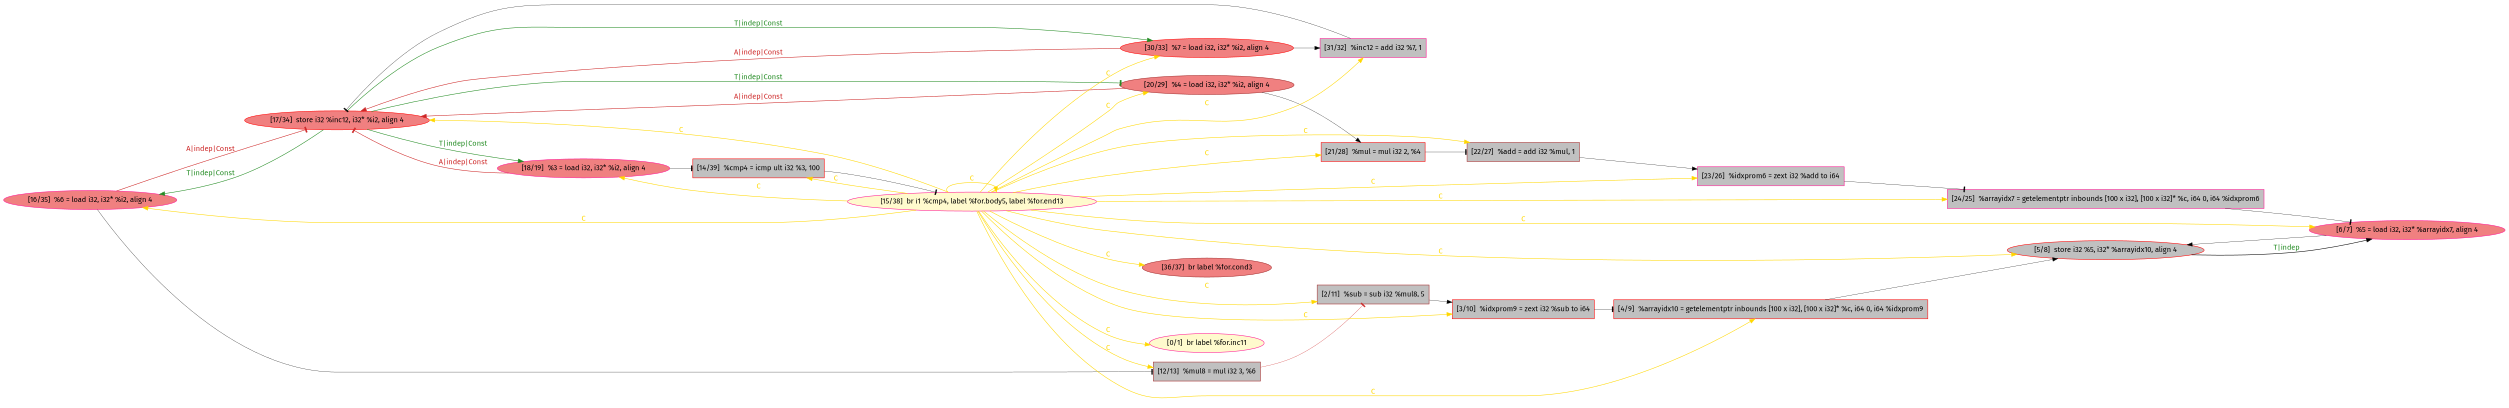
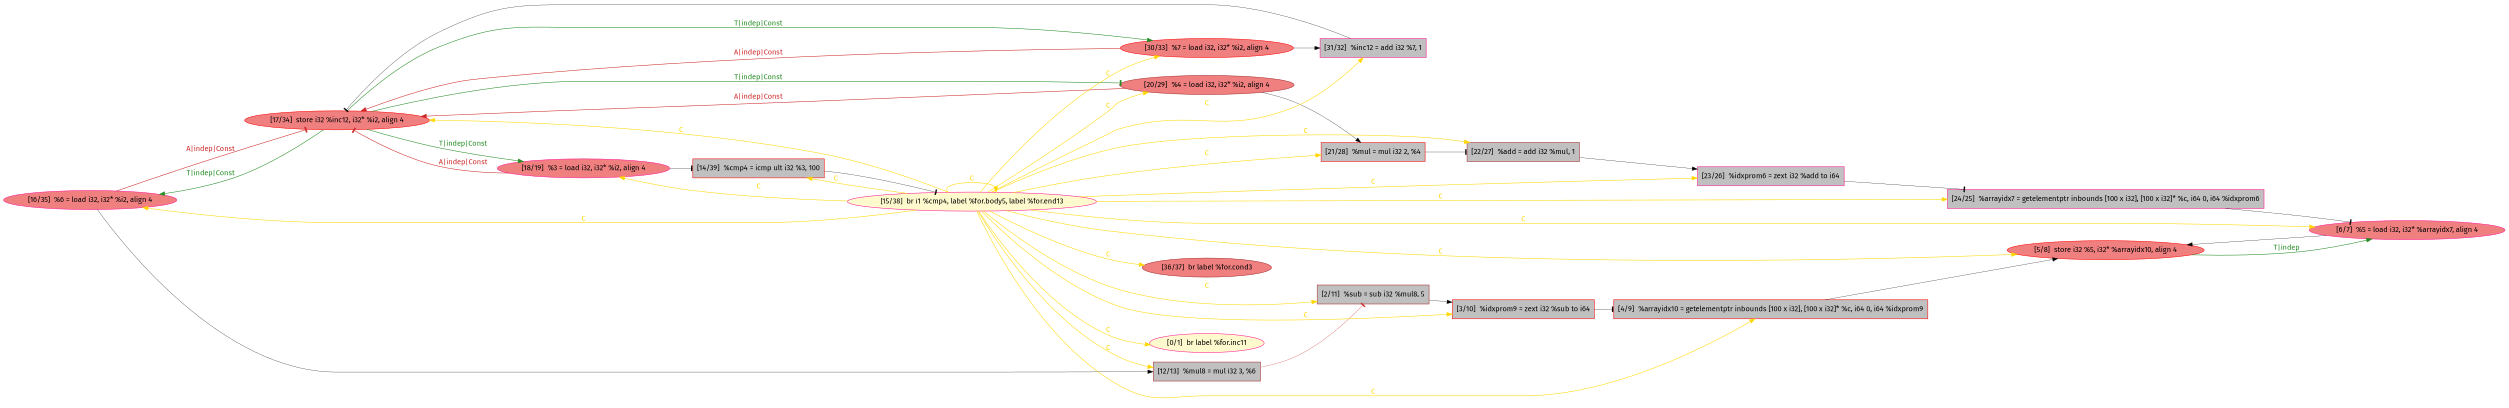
(2106, 250) -> (2106, 250)
(2280, 253) -> (2280, 253)
(594, 372) -> (594, 372)
